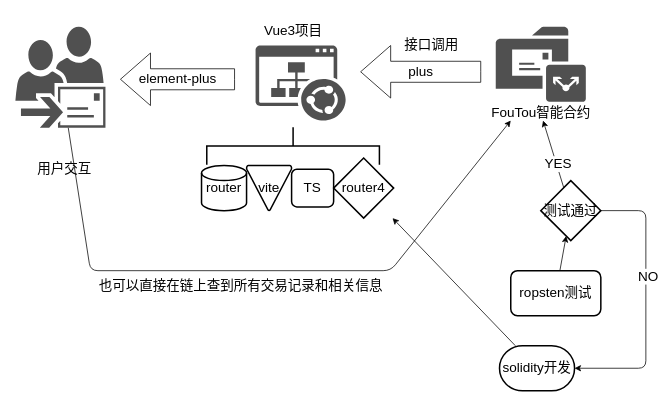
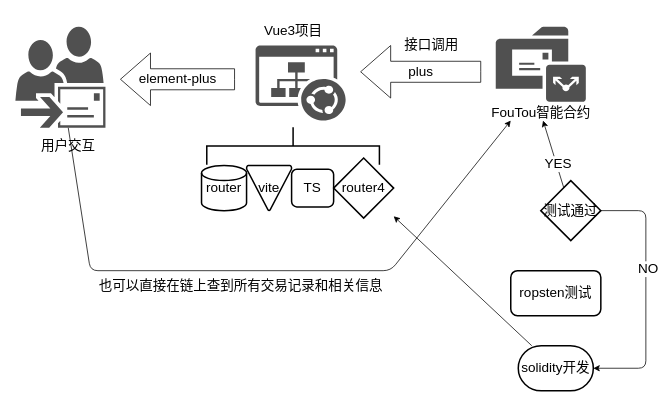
(64, 168) -> (68, 146)
(562, 255) -> none
(537, 368) -> (555, 368)
